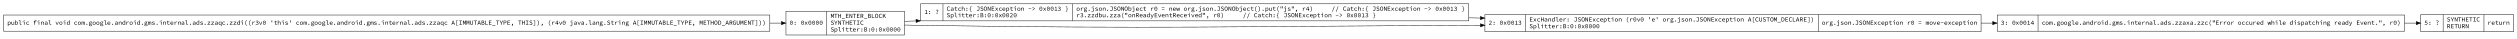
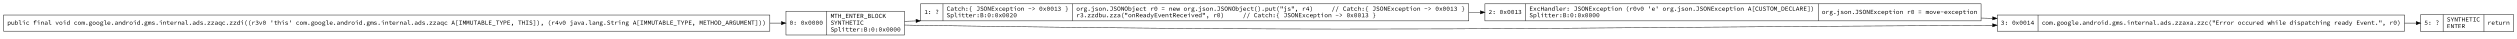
(2458, 26) -> (2456, 26)
(1192, 27) -> (1449, 29)
